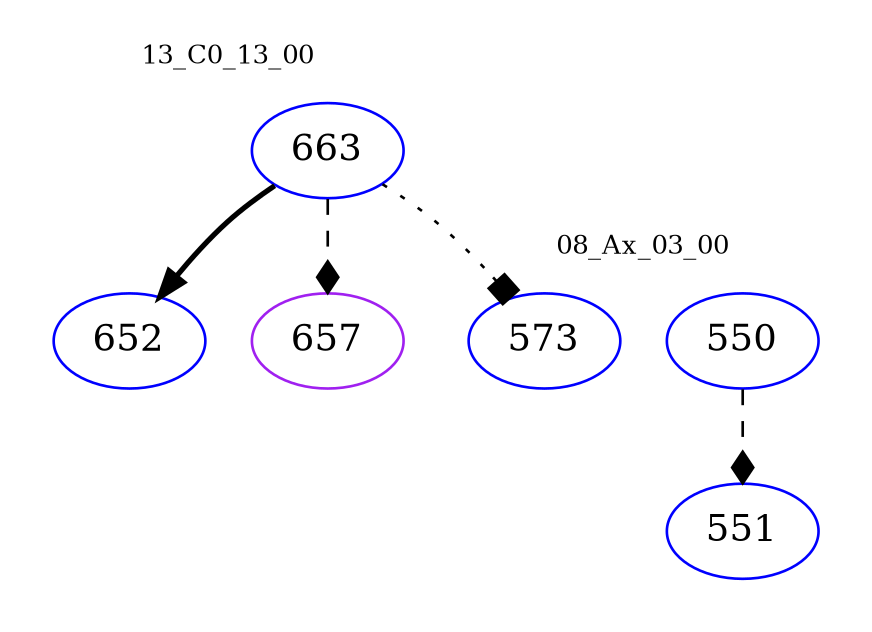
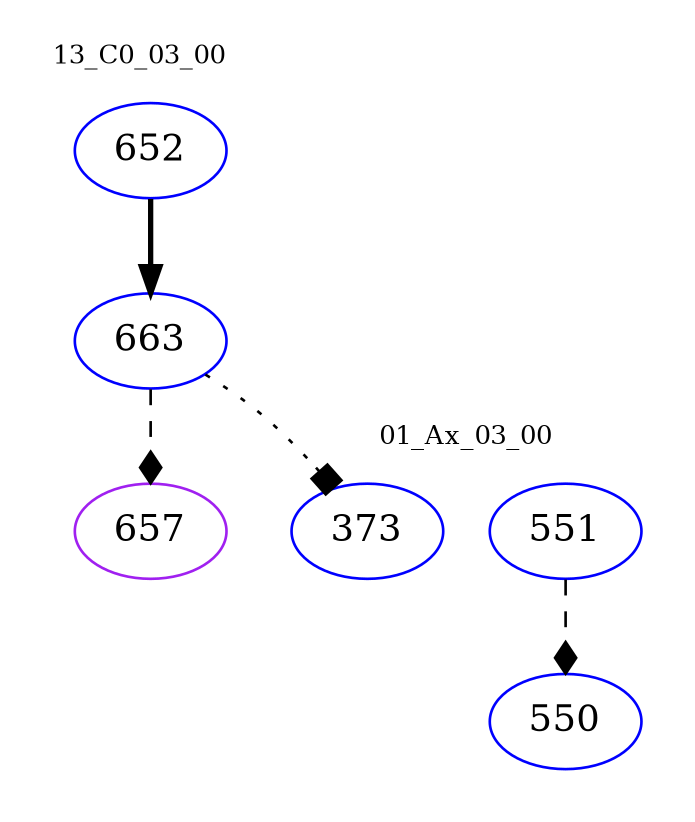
(229, 57) -> (140, 57)
(222, 227) -> (151, 233)
(644, 247) -> (466, 437)
(544, 341) -> (367, 531)
(743, 421) -> (566, 611)
